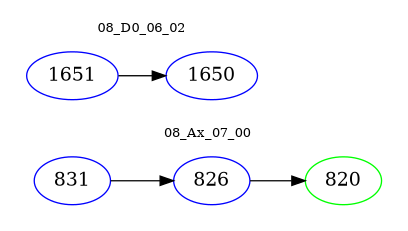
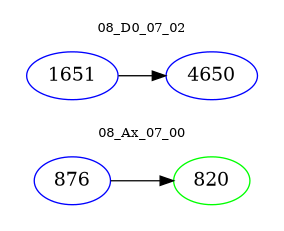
(142, 29) -> (142, 29)
(212, 76) -> (212, 76)
(72, 181) -> none
(212, 181) -> (72, 181)
